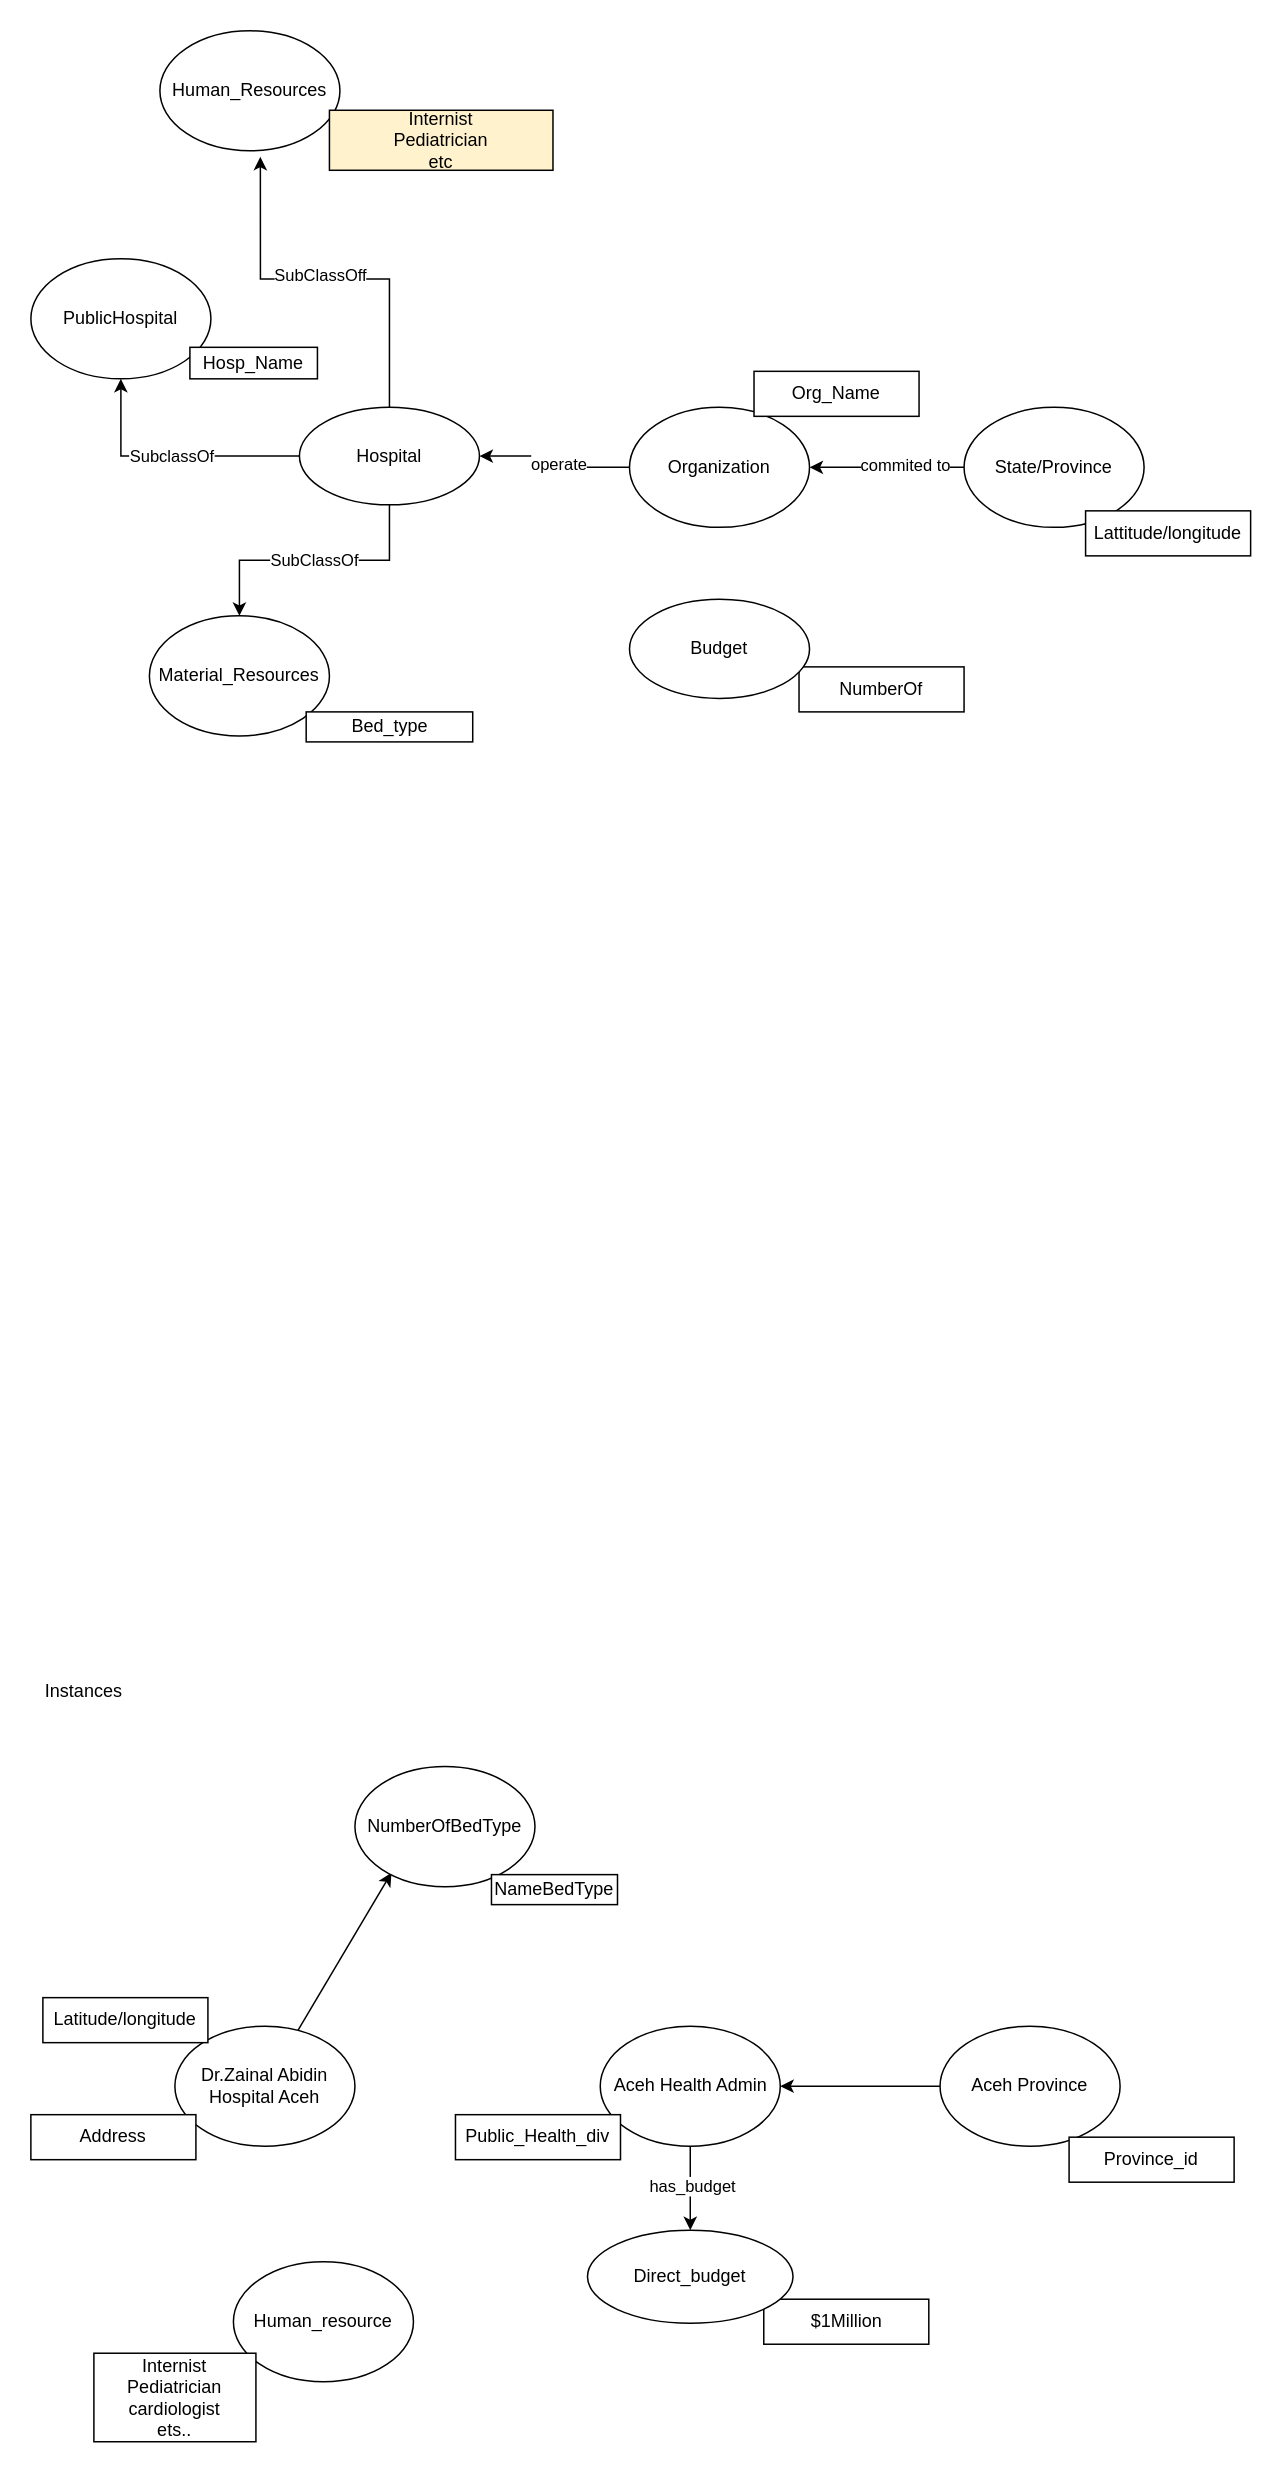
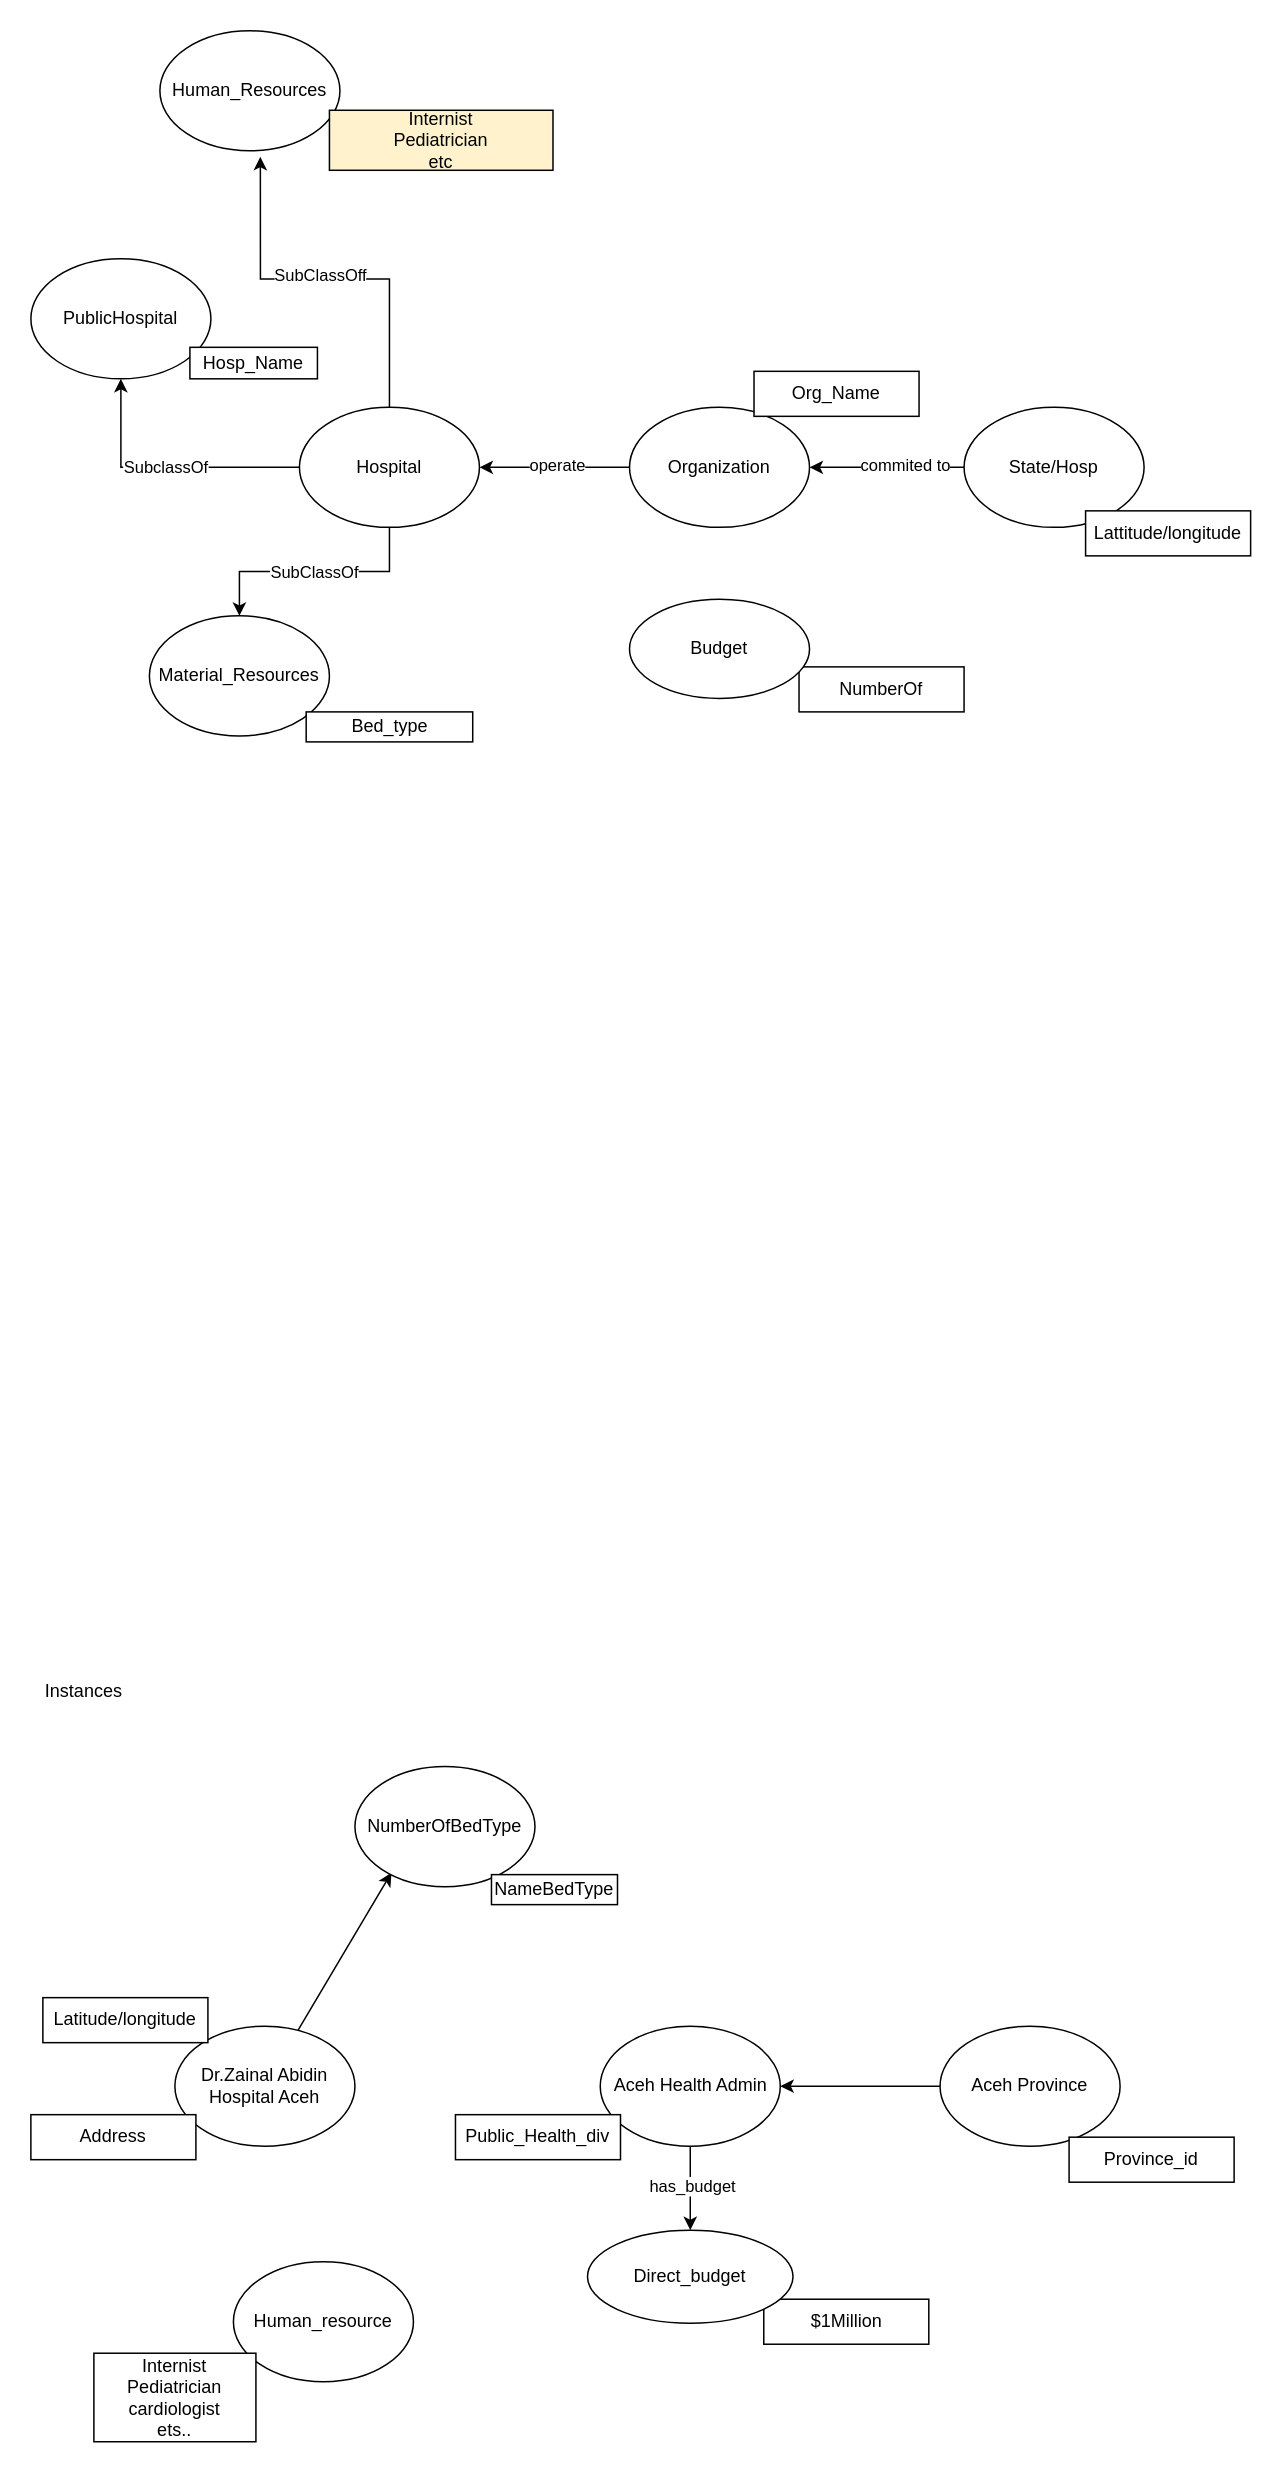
(389, 456) -> (389, 467)
(1054, 467) -> (1054, 467)
